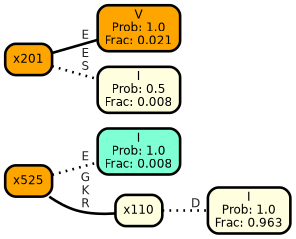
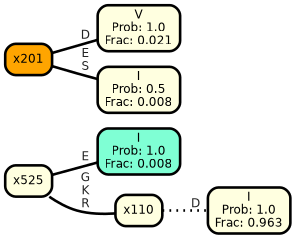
(139, 28) -> (139, 28)
(84, 36) -> (84, 36)
(75, 73) -> (75, 73)
(75, 169) -> (75, 169)
(29, 181) -> (29, 181)
